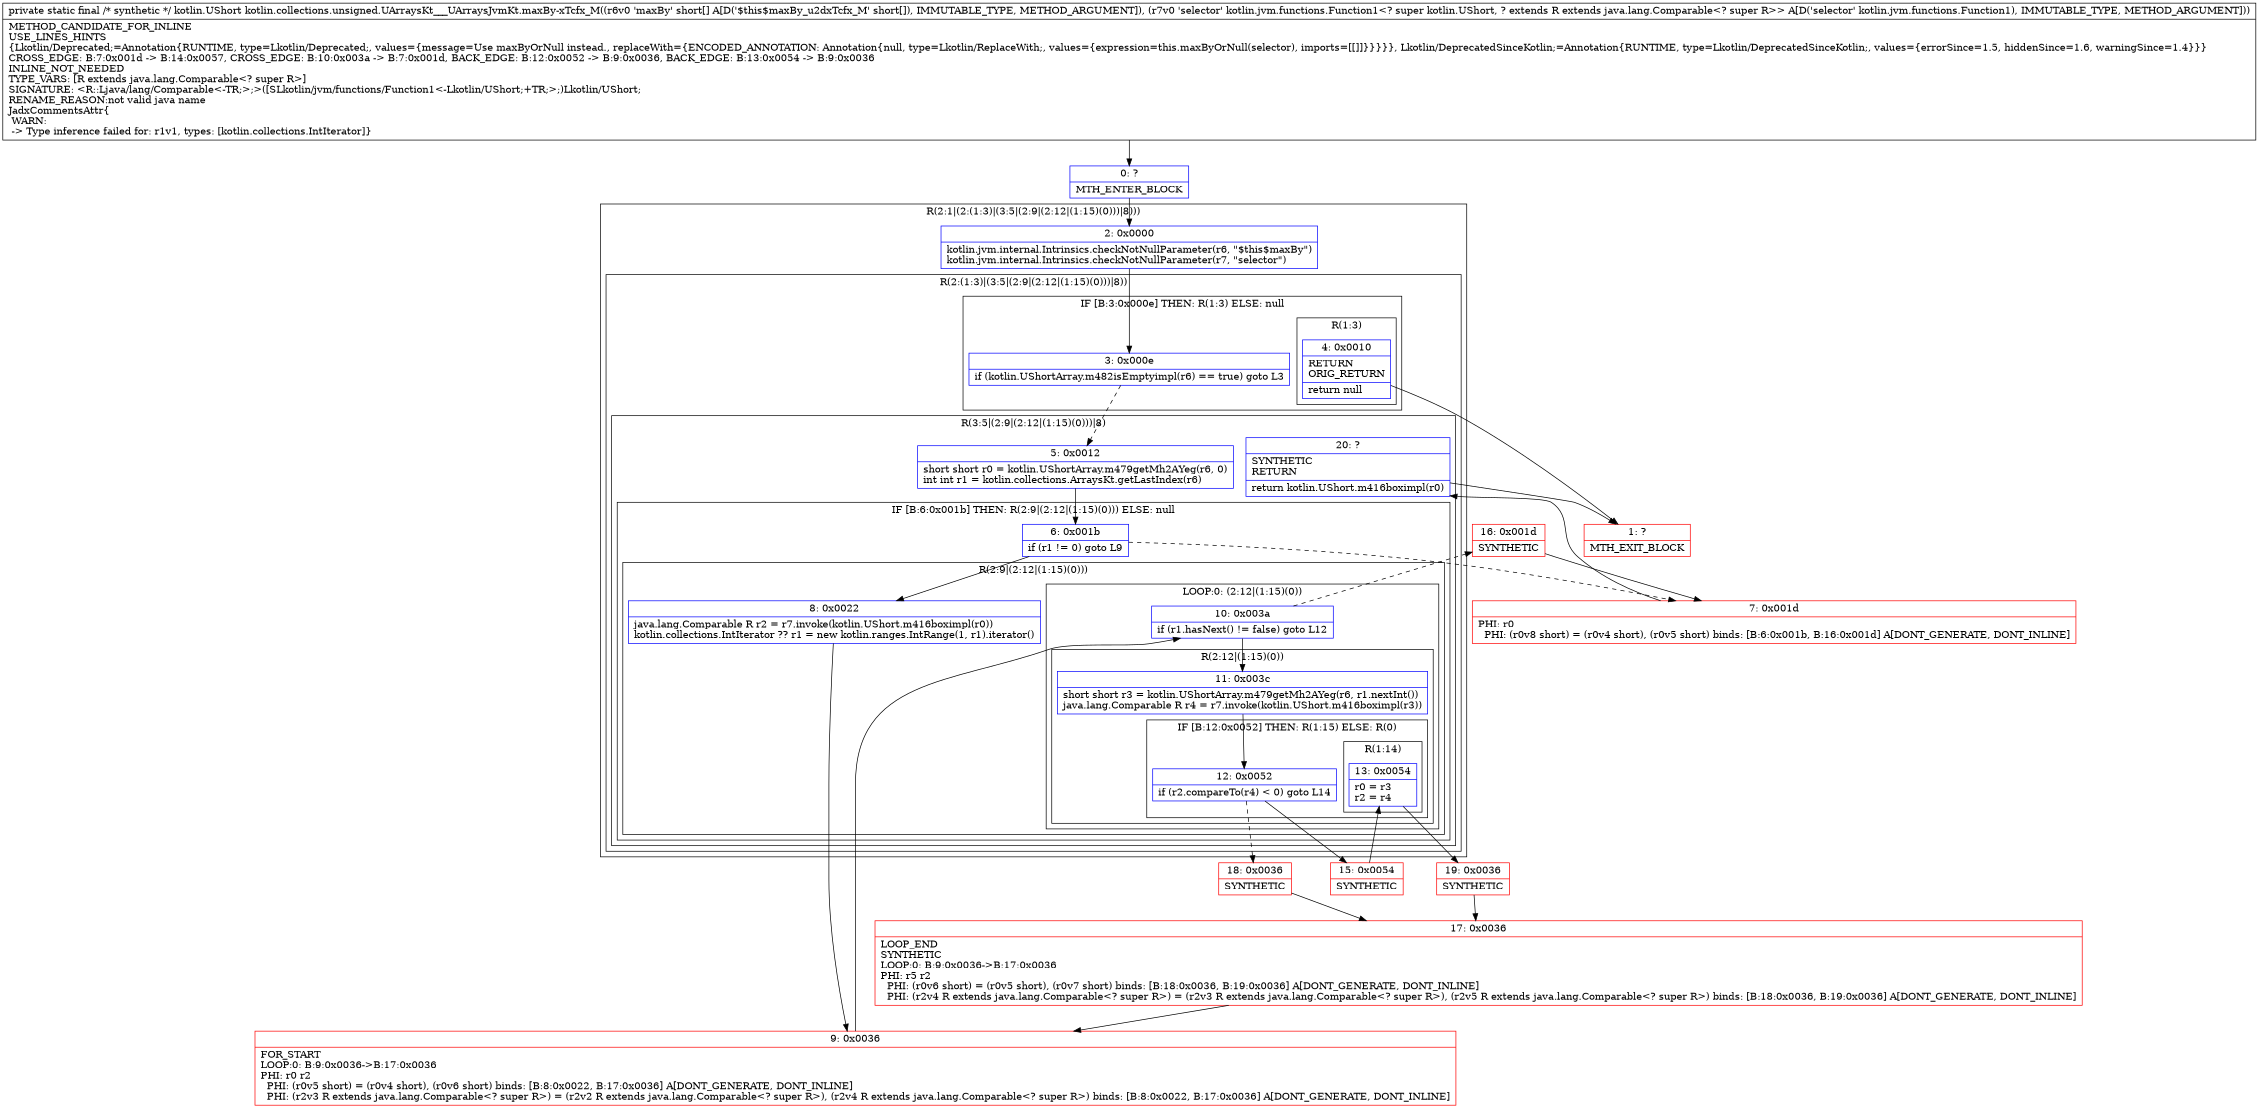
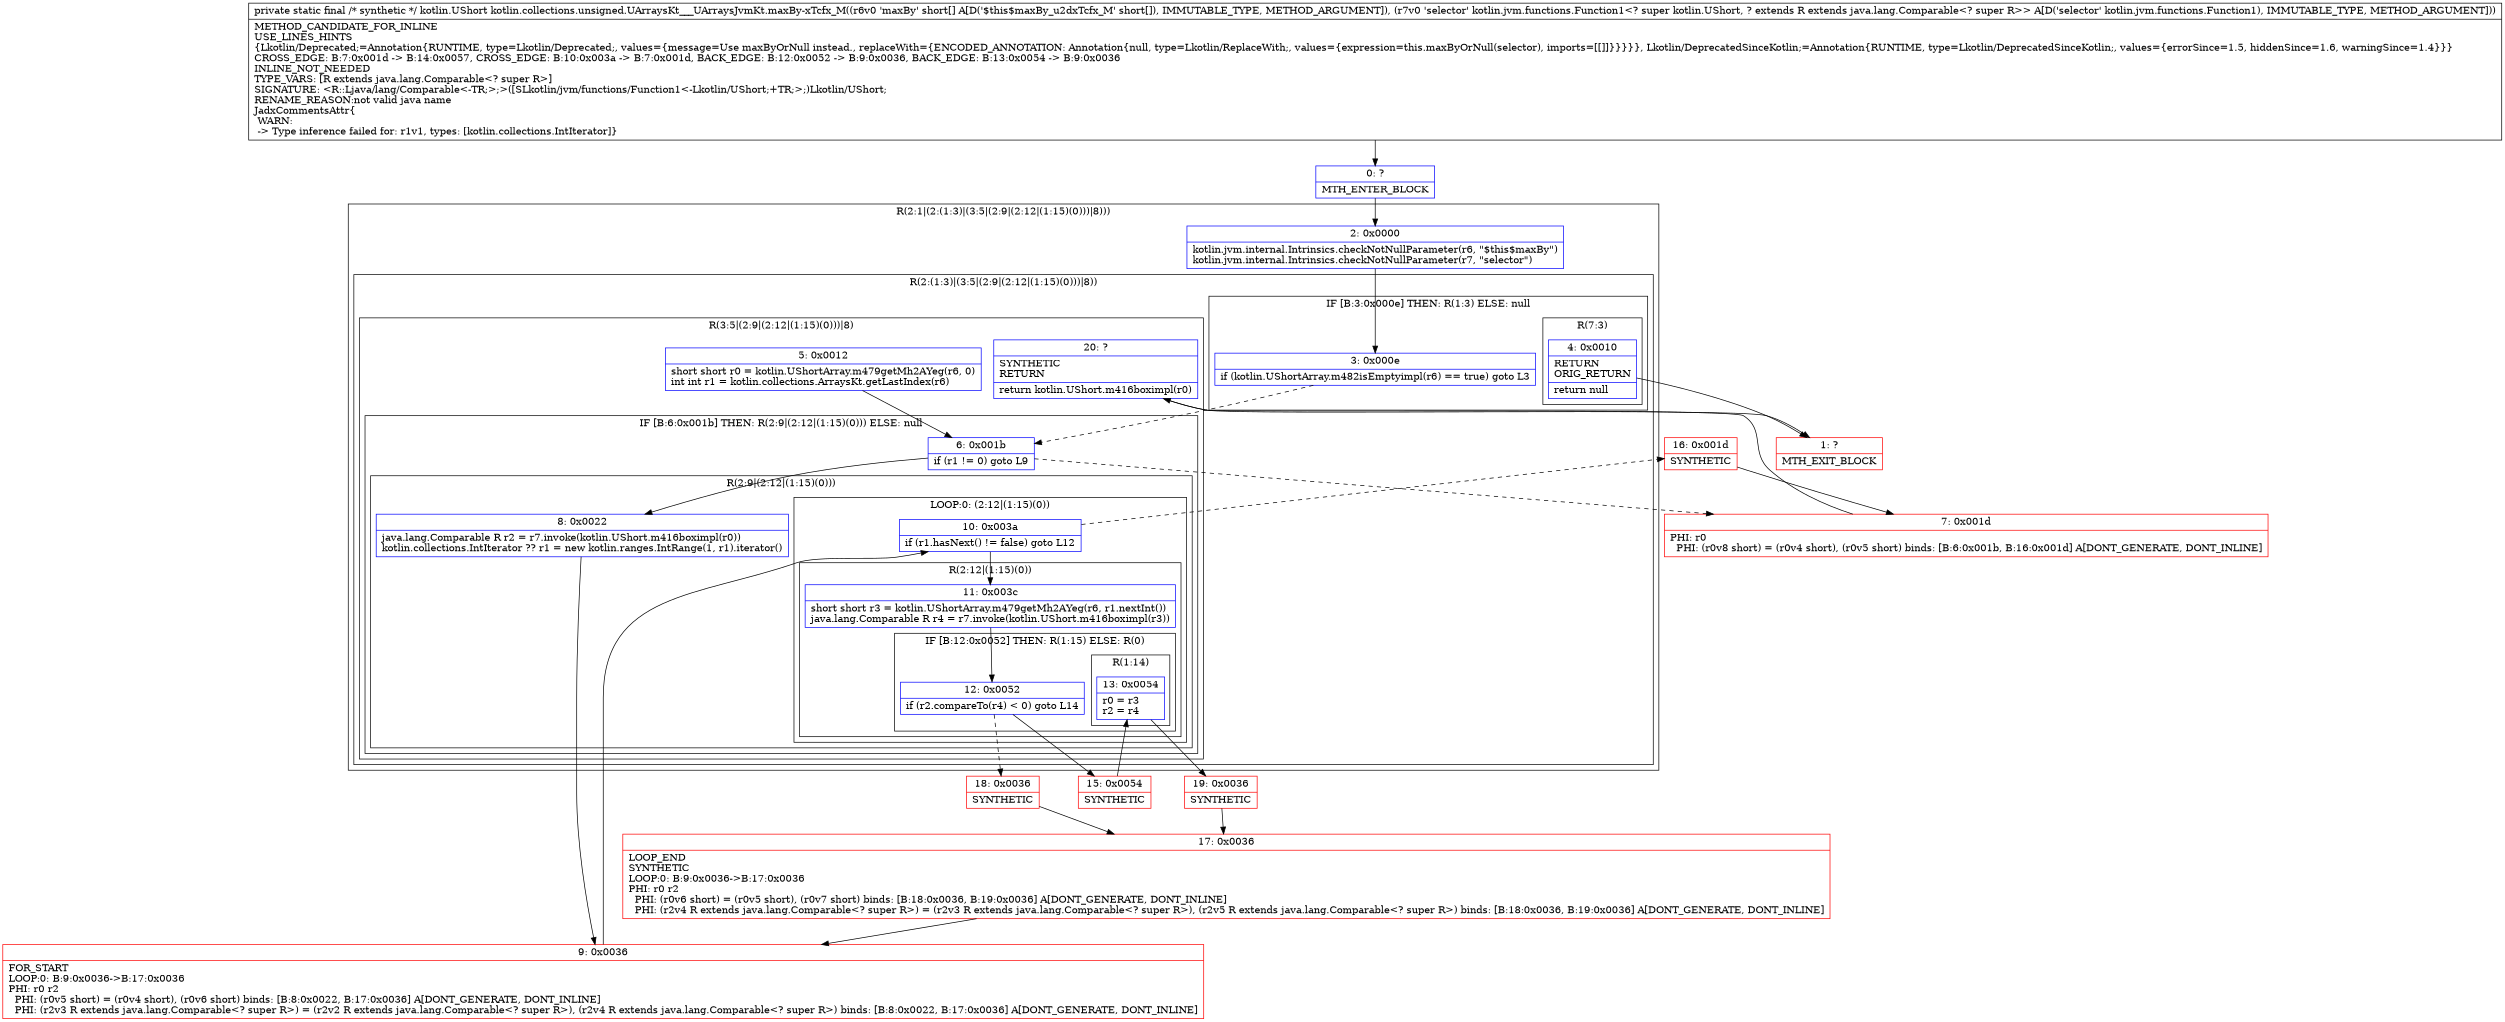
(1347, 326) -> (1592, 326)
(1109, 406) -> (1158, 420)
(907, 976) -> (655, 889)
